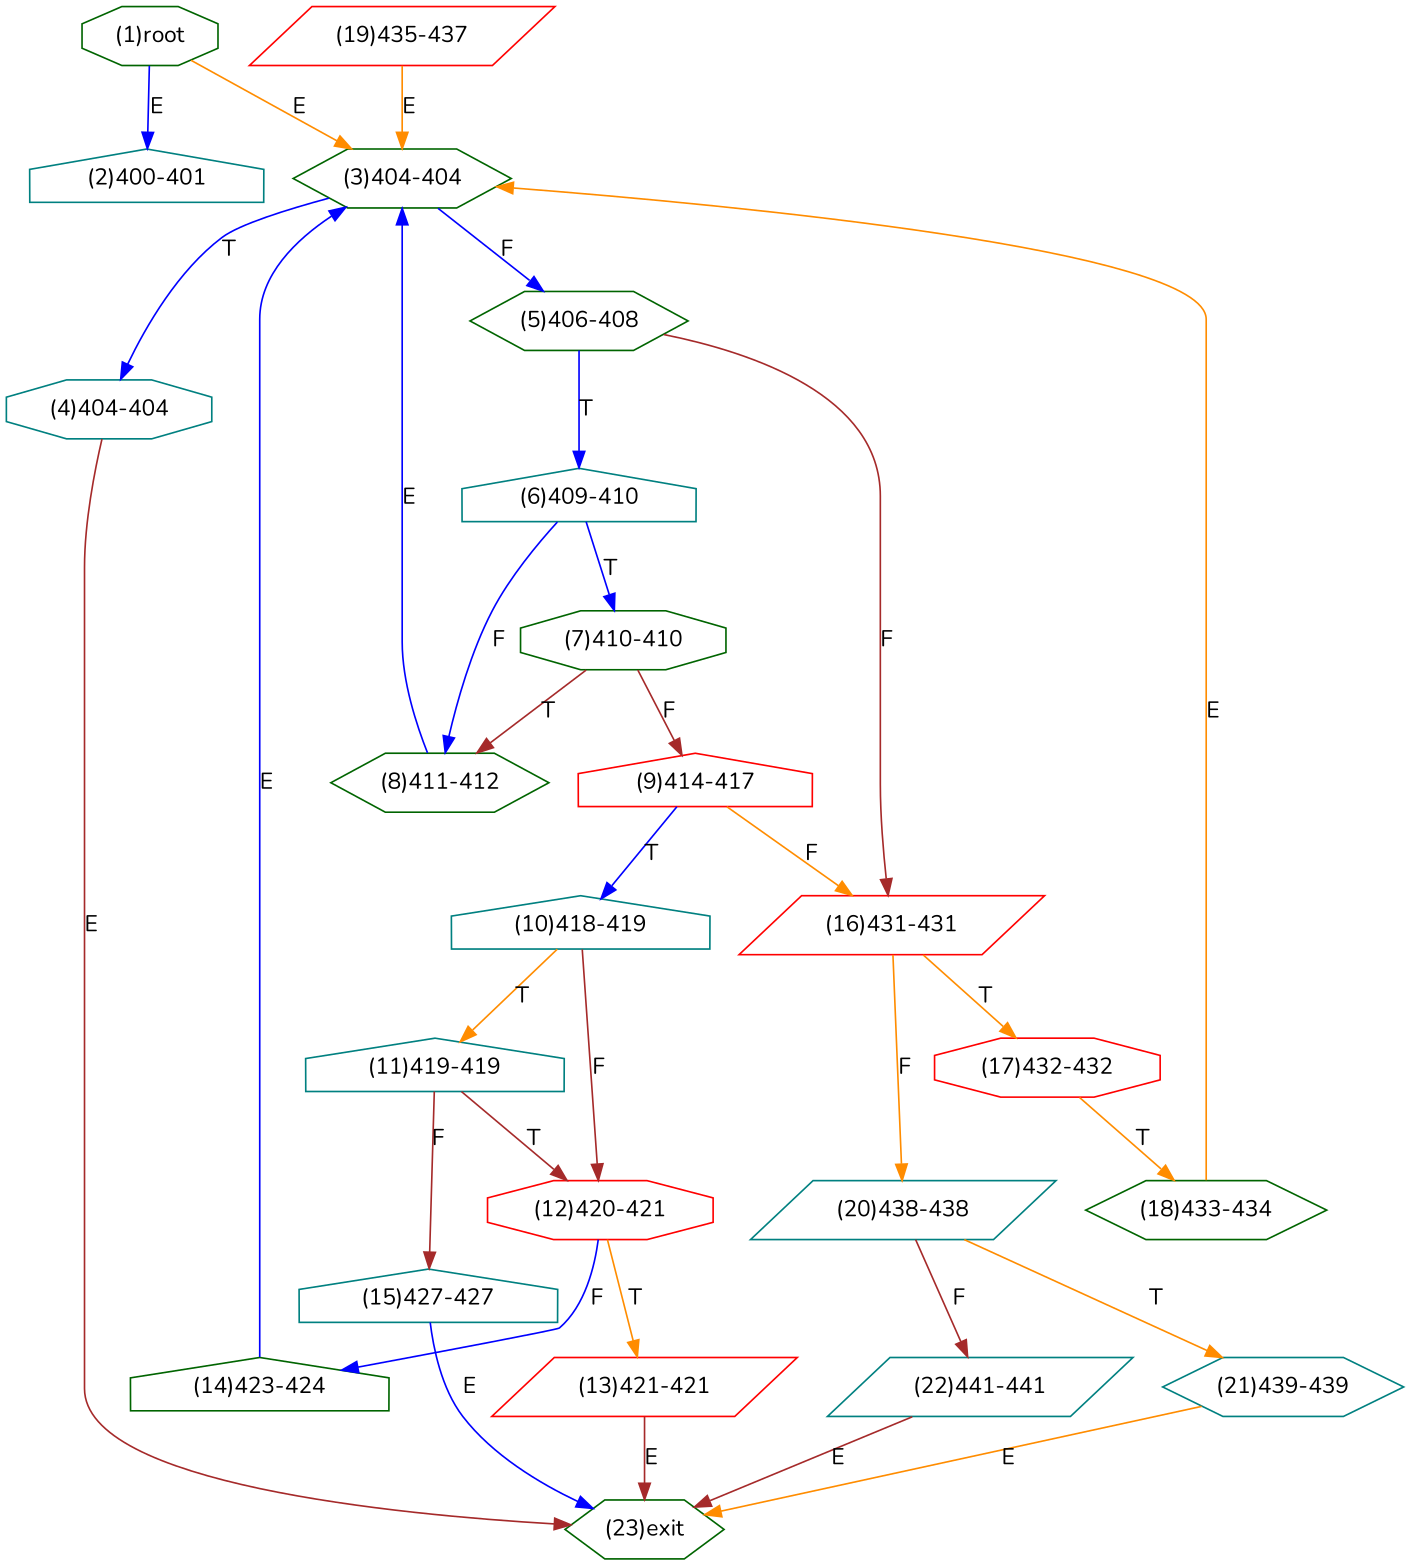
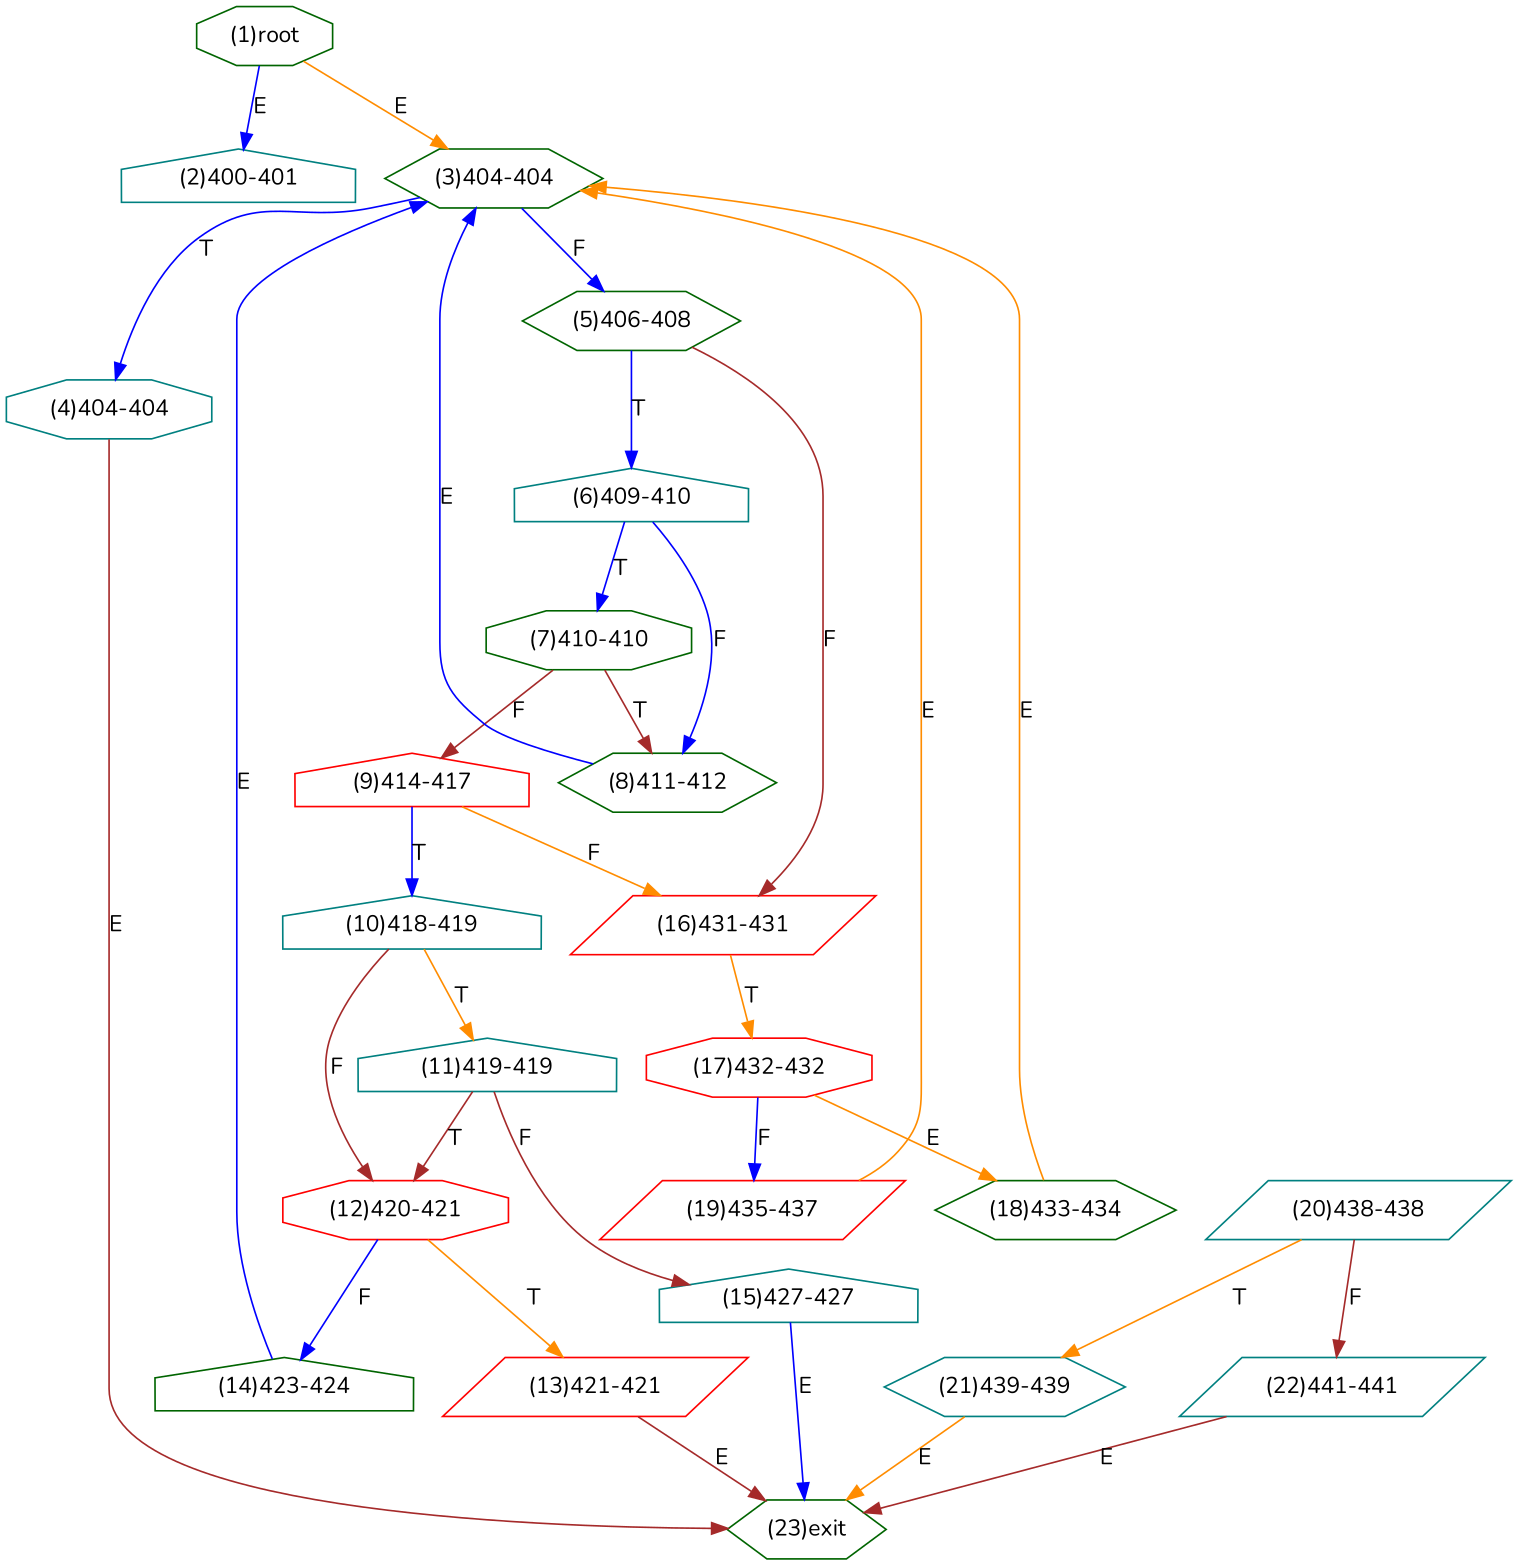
(897, 1059) -> none
none -> (756, 1131)
(1143, 1139) -> (934, 1139)
